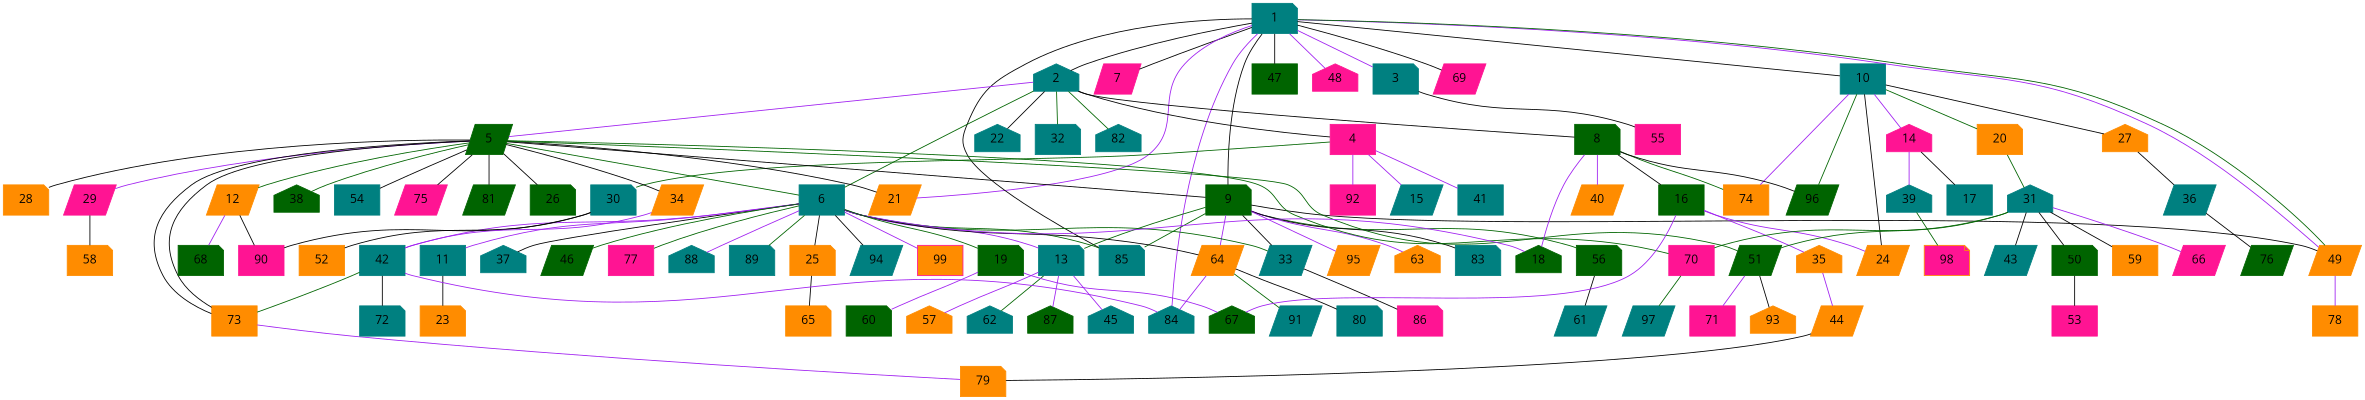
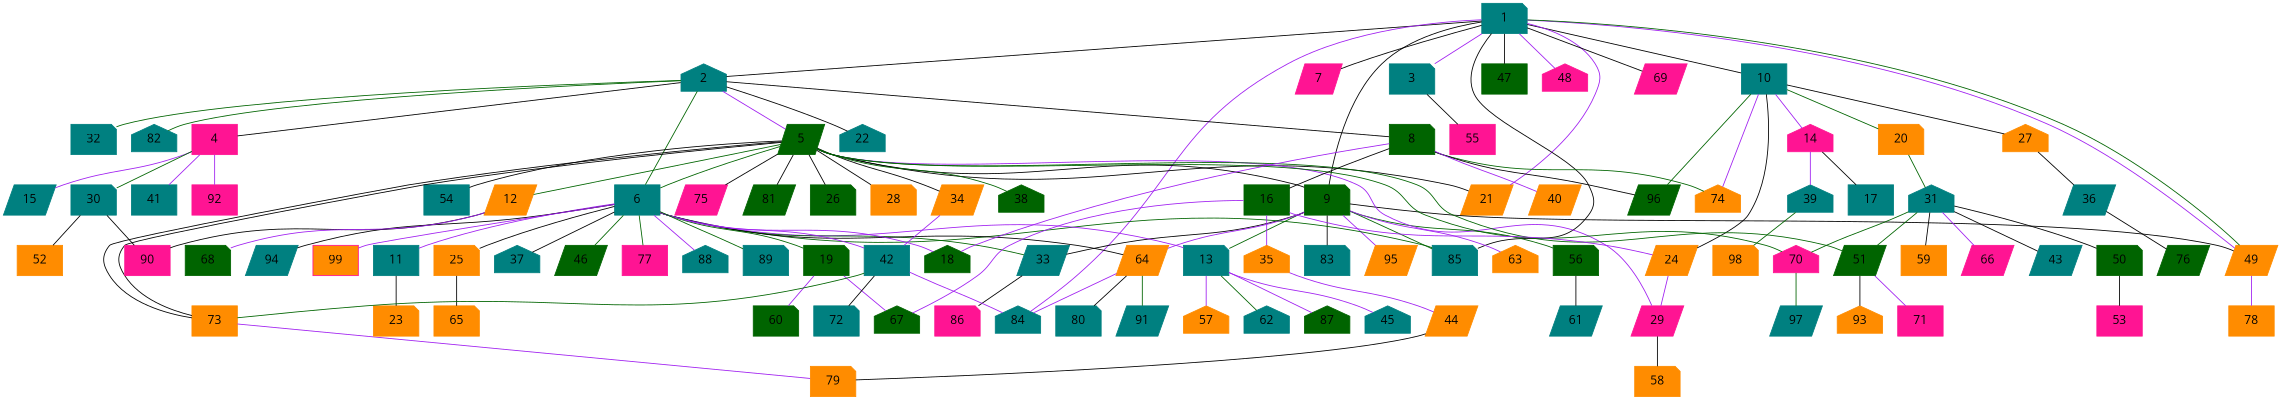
(1746, 200) -> (1718, 200)
(1691, 260) -> (1796, 260)
(1947, 260) -> (1736, 260)
none -> (1665, 291)
